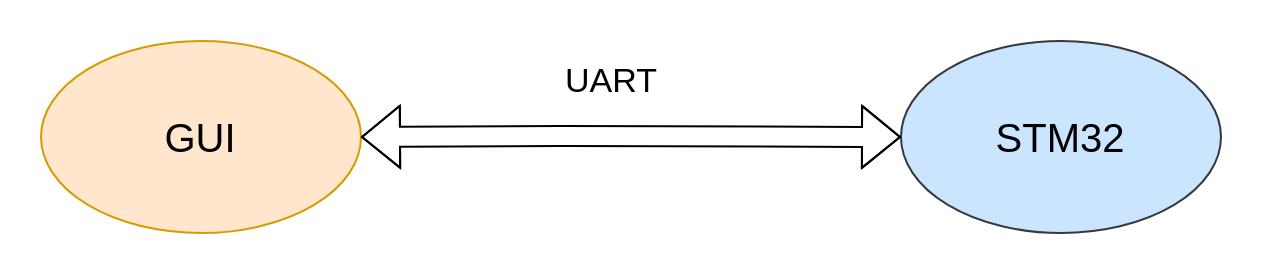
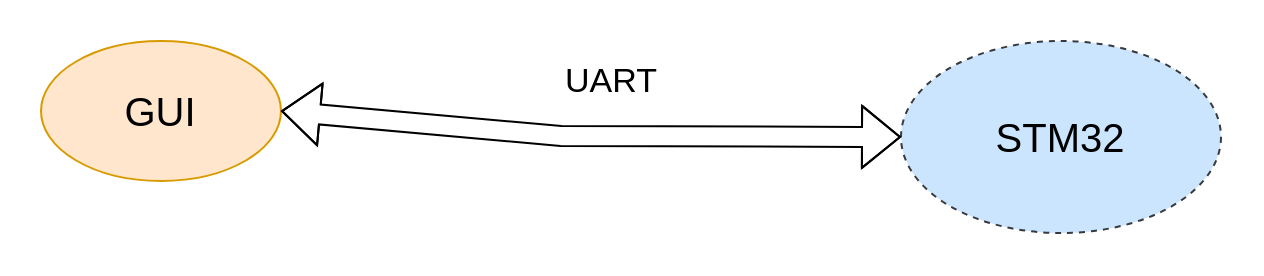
(201, 137) -> (161, 111)
(1061, 137) -> (1061, 137)
